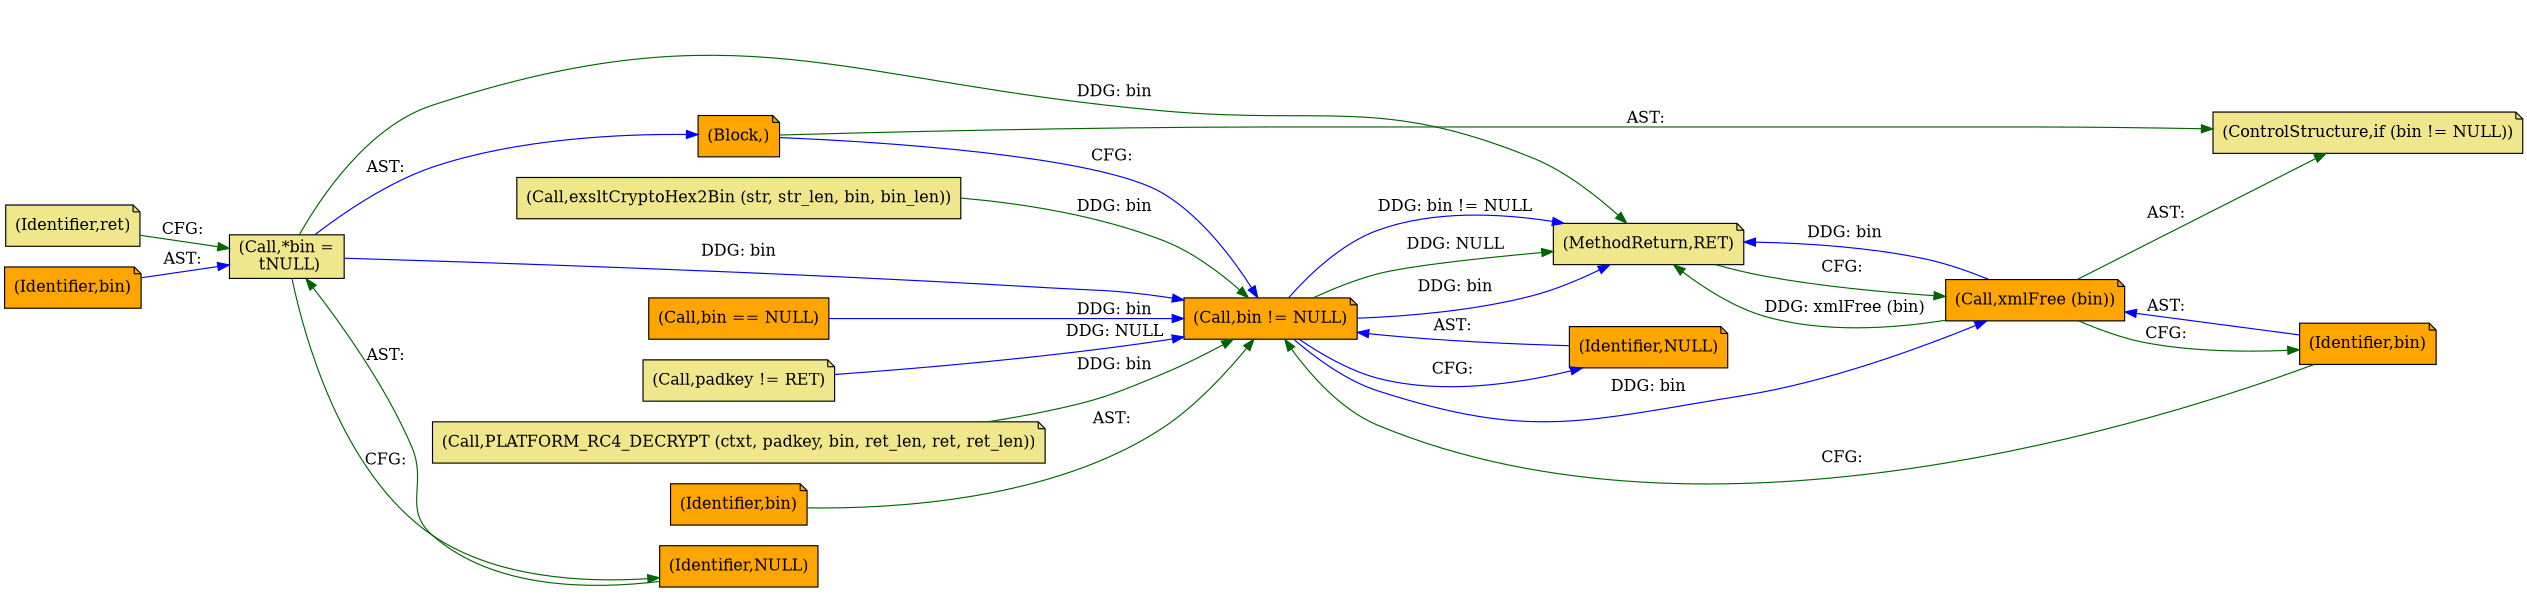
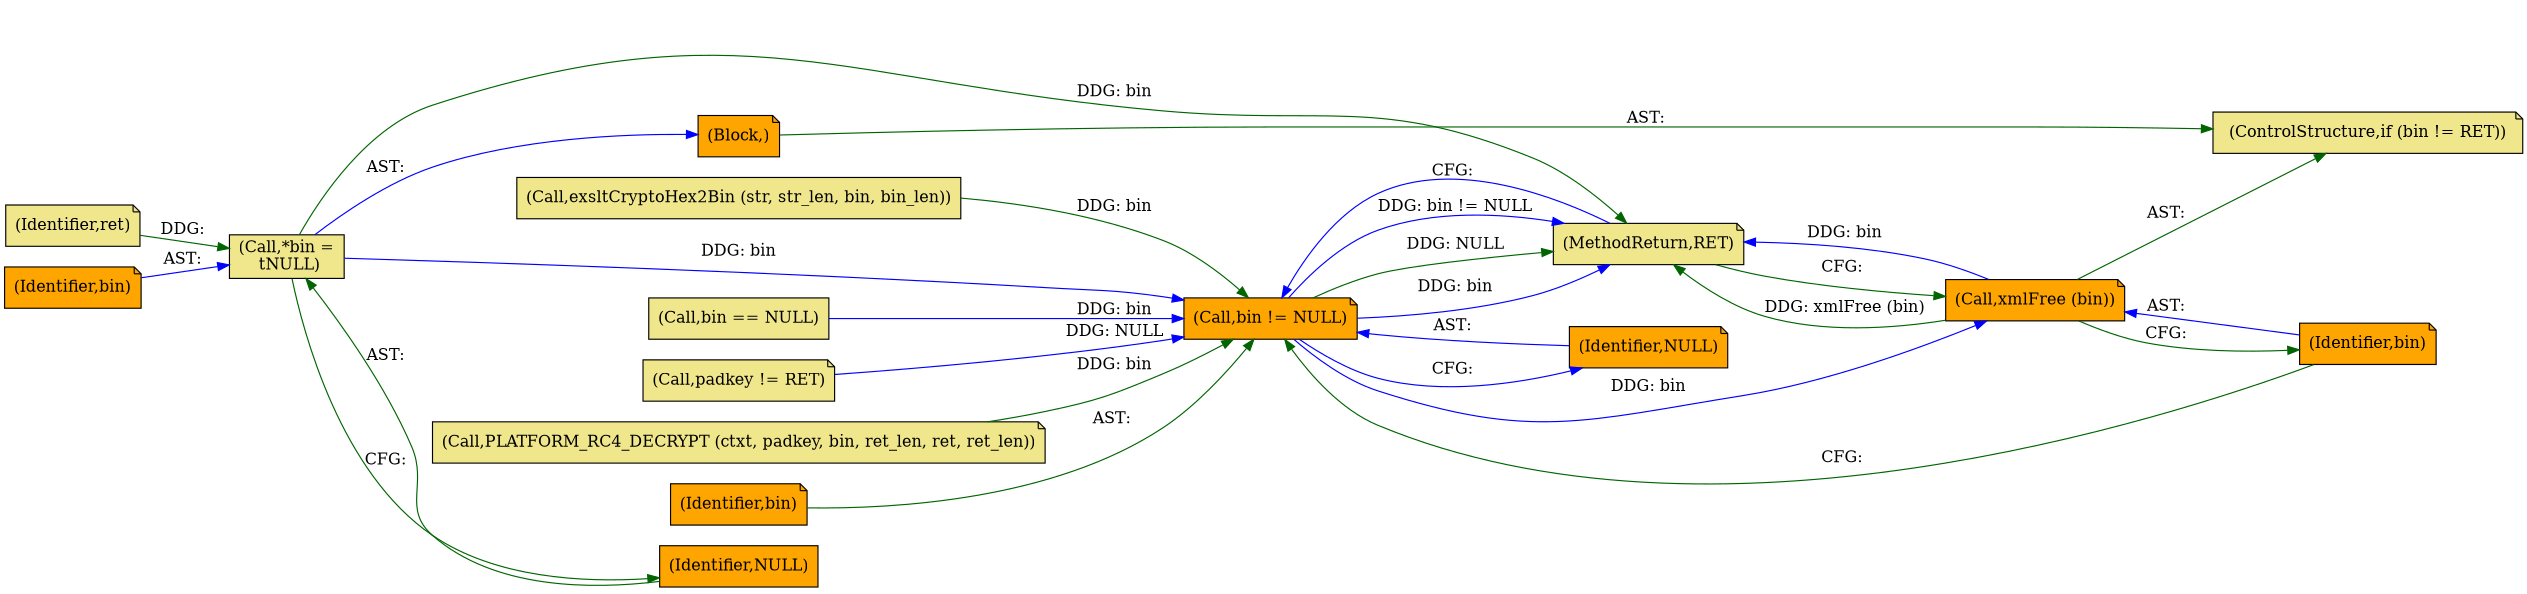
(2368, 133) -> (2368, 133)
(1038, 160) -> (1430, 180)
(185, 230) -> (185, 230)
(739, 319) -> (739, 319)
